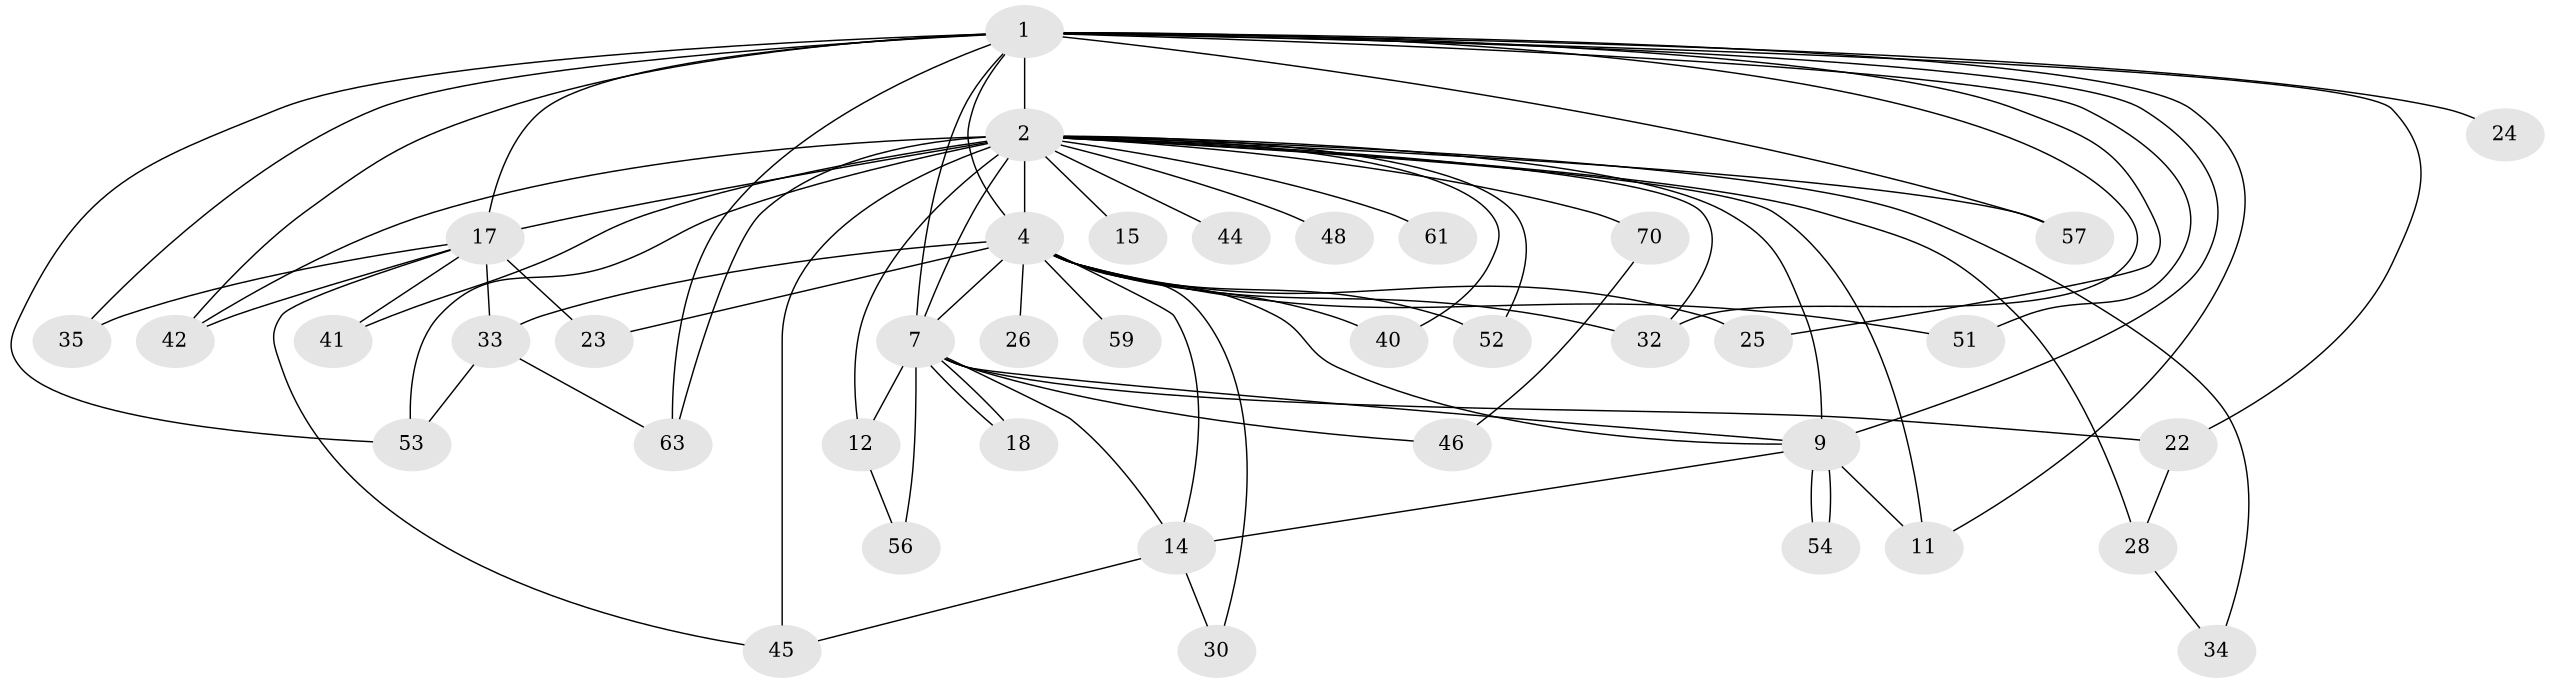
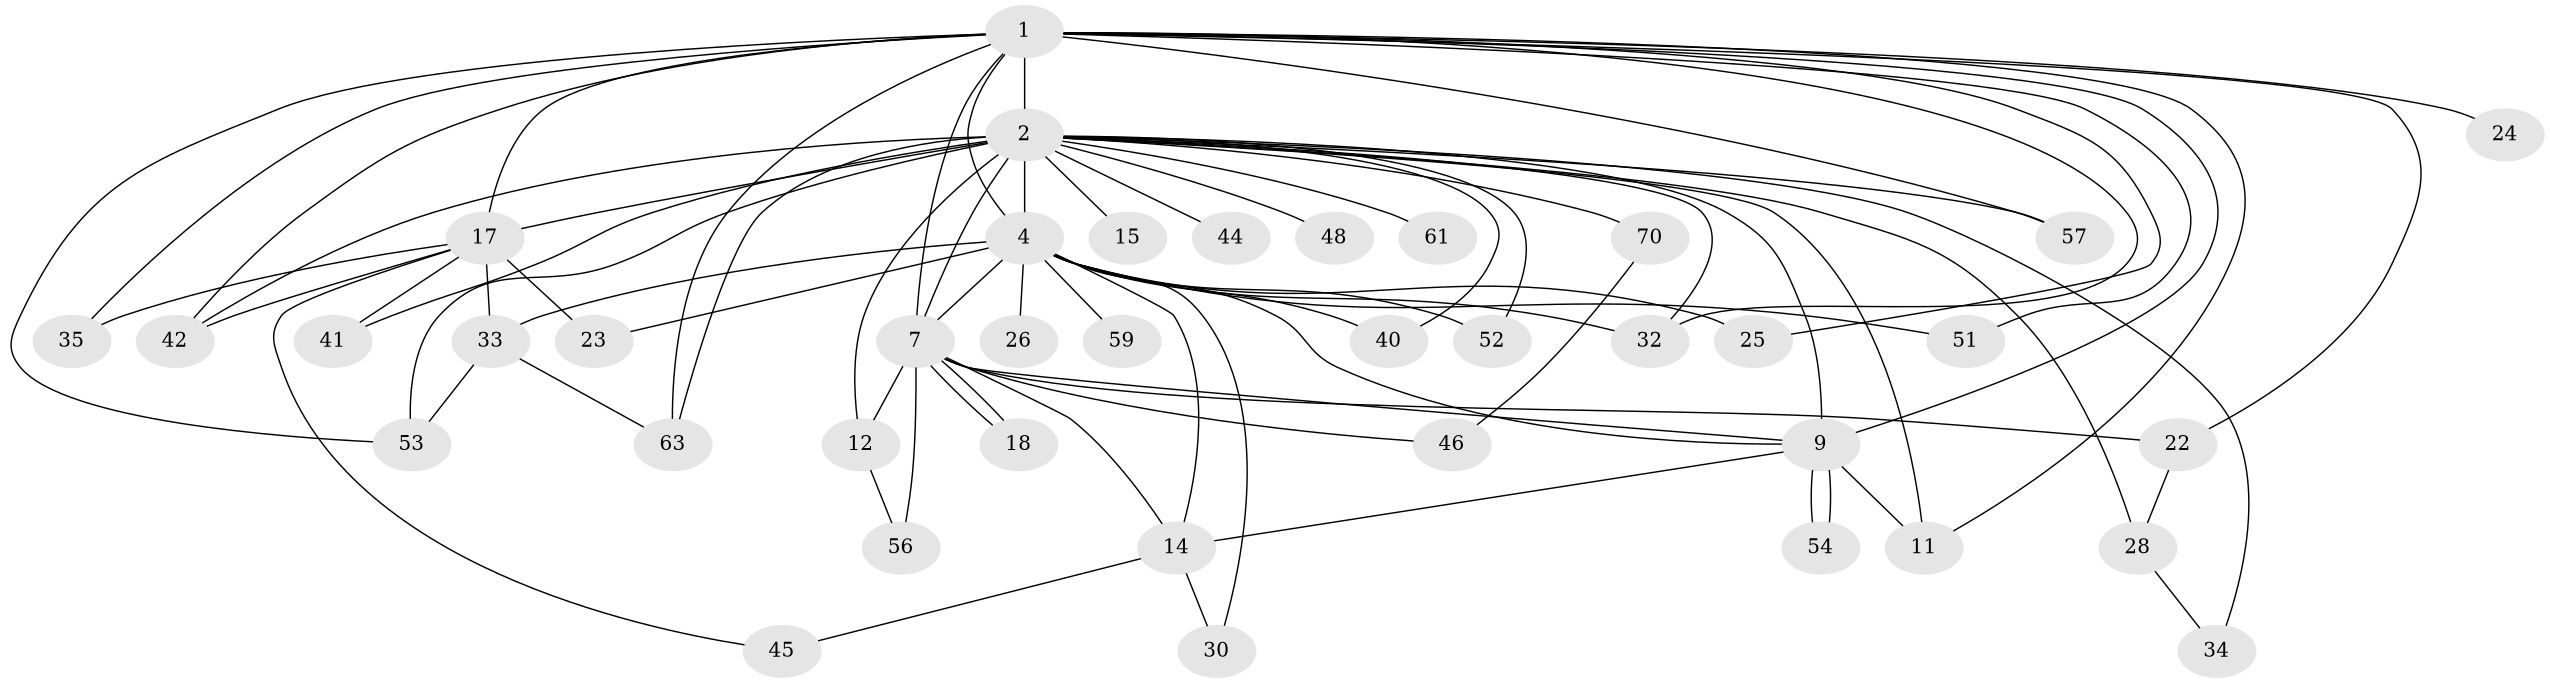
(783, 332) -> none
